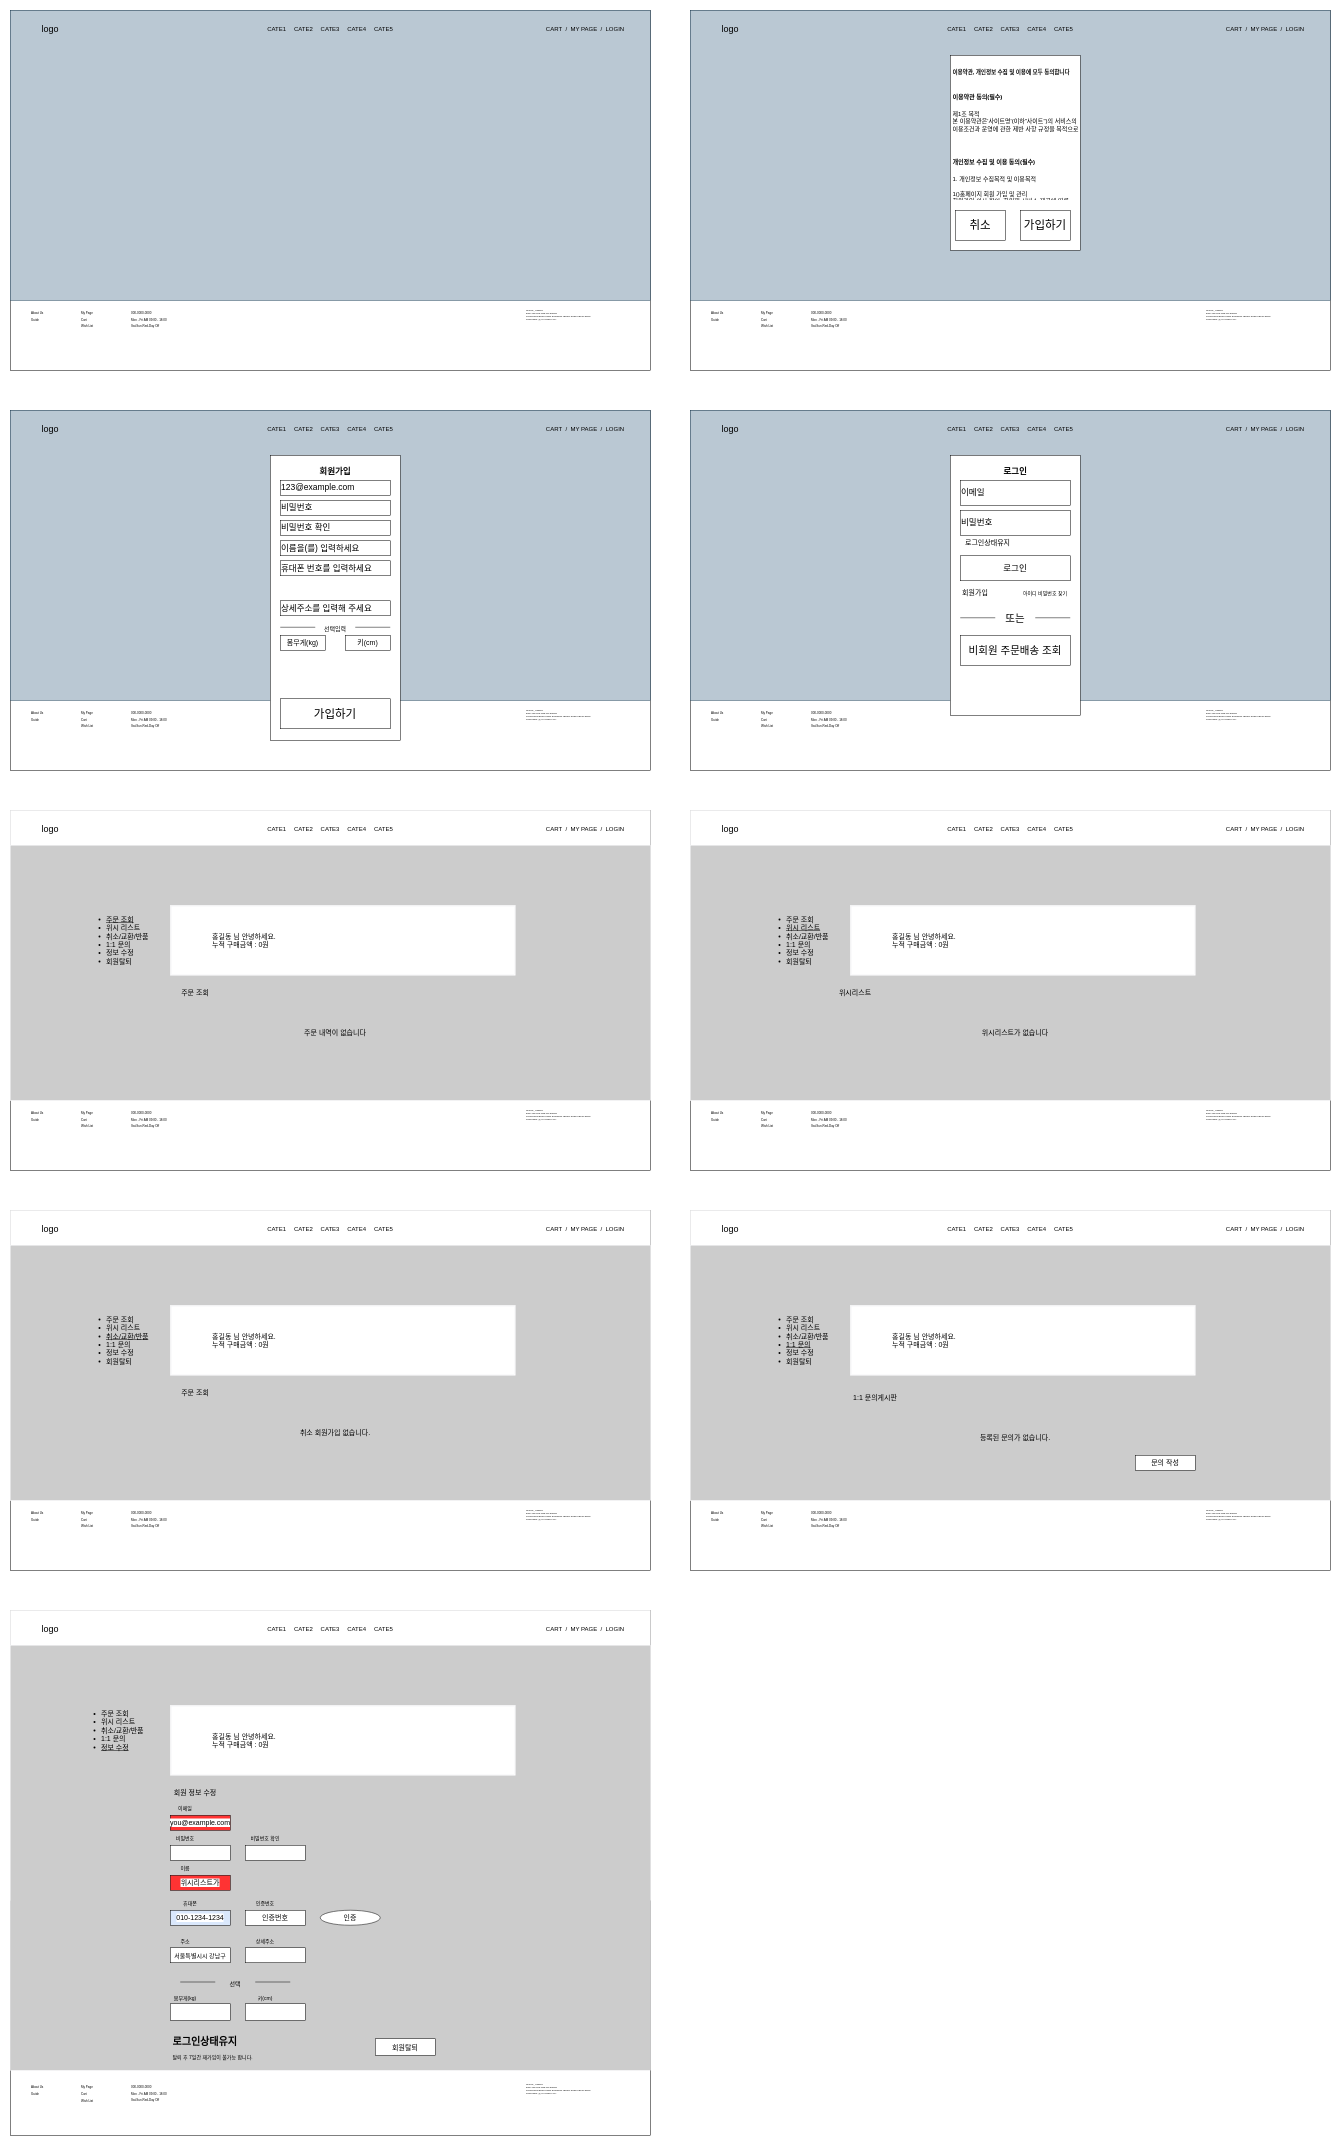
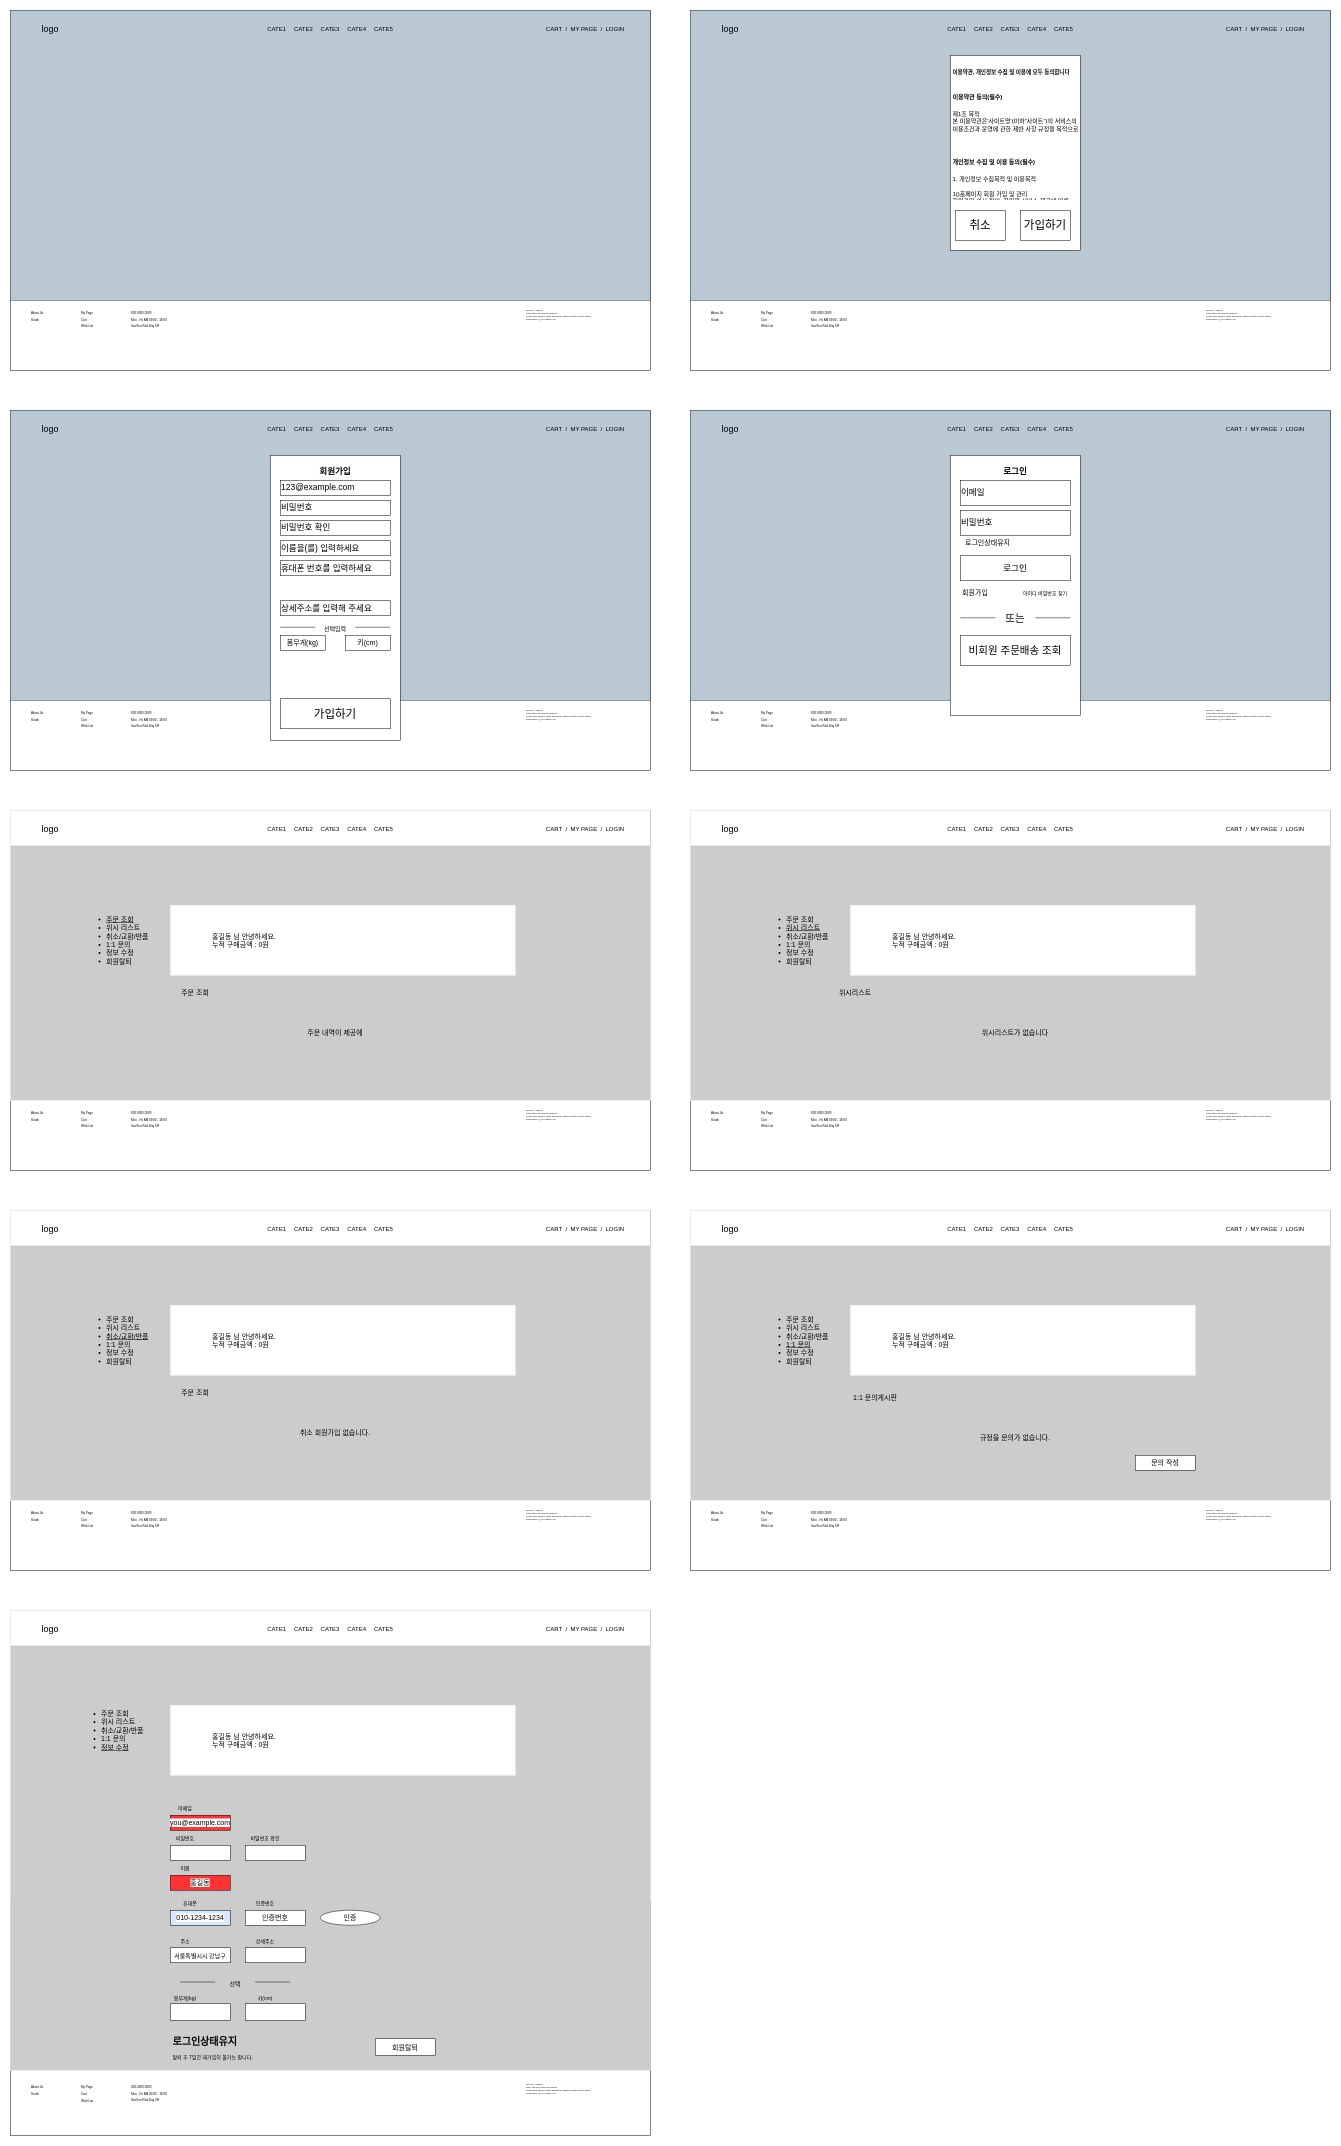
(335, 1033) -> (335, 1033)
(1015, 1438) -> (1015, 1438)
(195, 1793) -> none
(200, 1883) -> (200, 1883)
